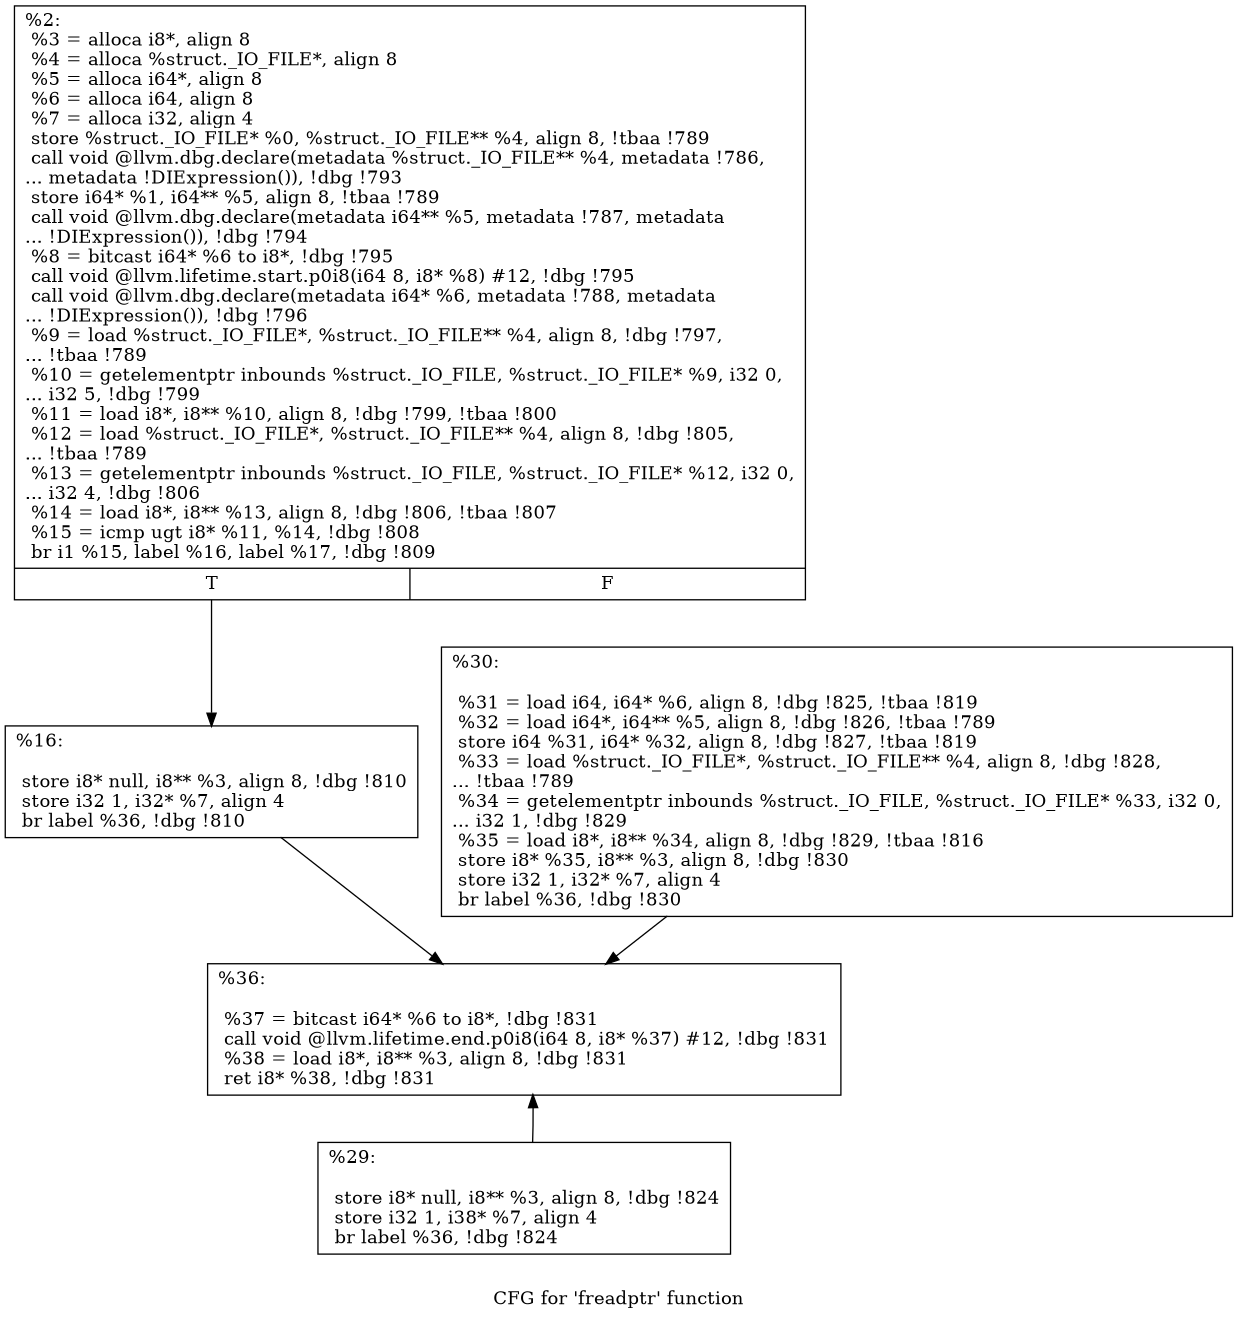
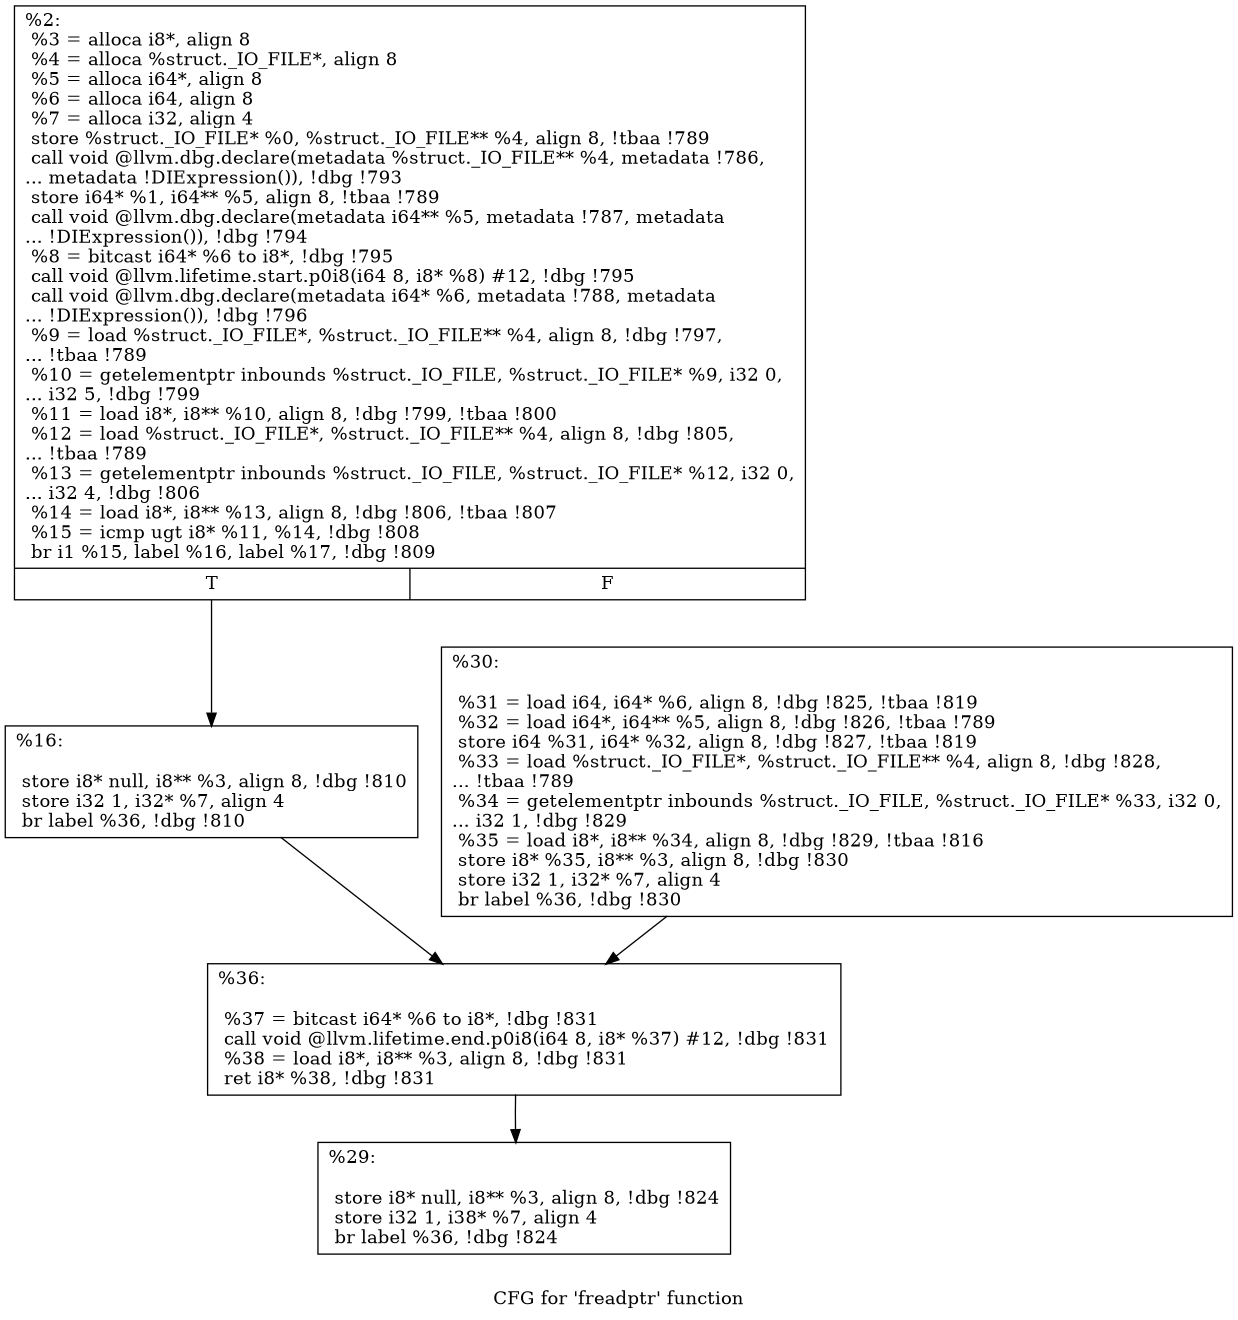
(533, 1125) -> (515, 1112)
